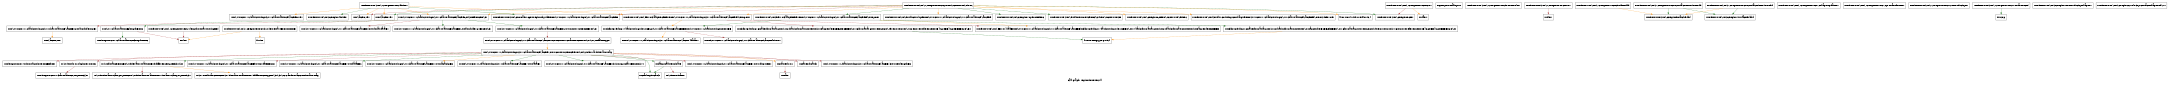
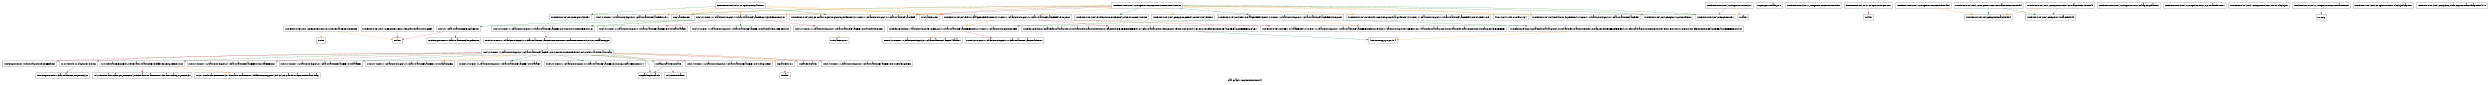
none -> (891, 8)
